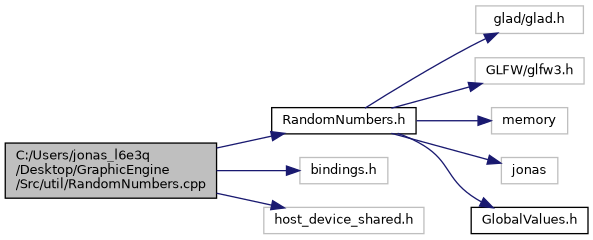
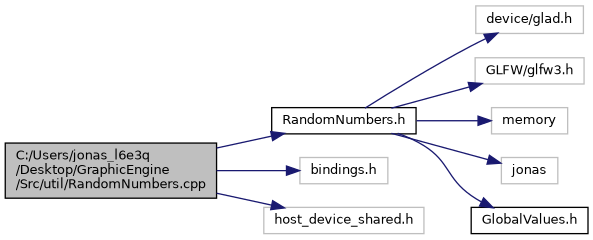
(530, 20) -> (530, 20)
